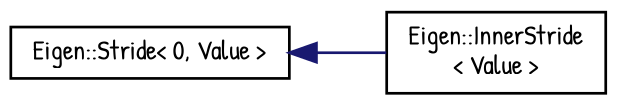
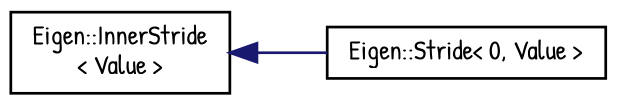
(352, 53) -> (292, 53)
